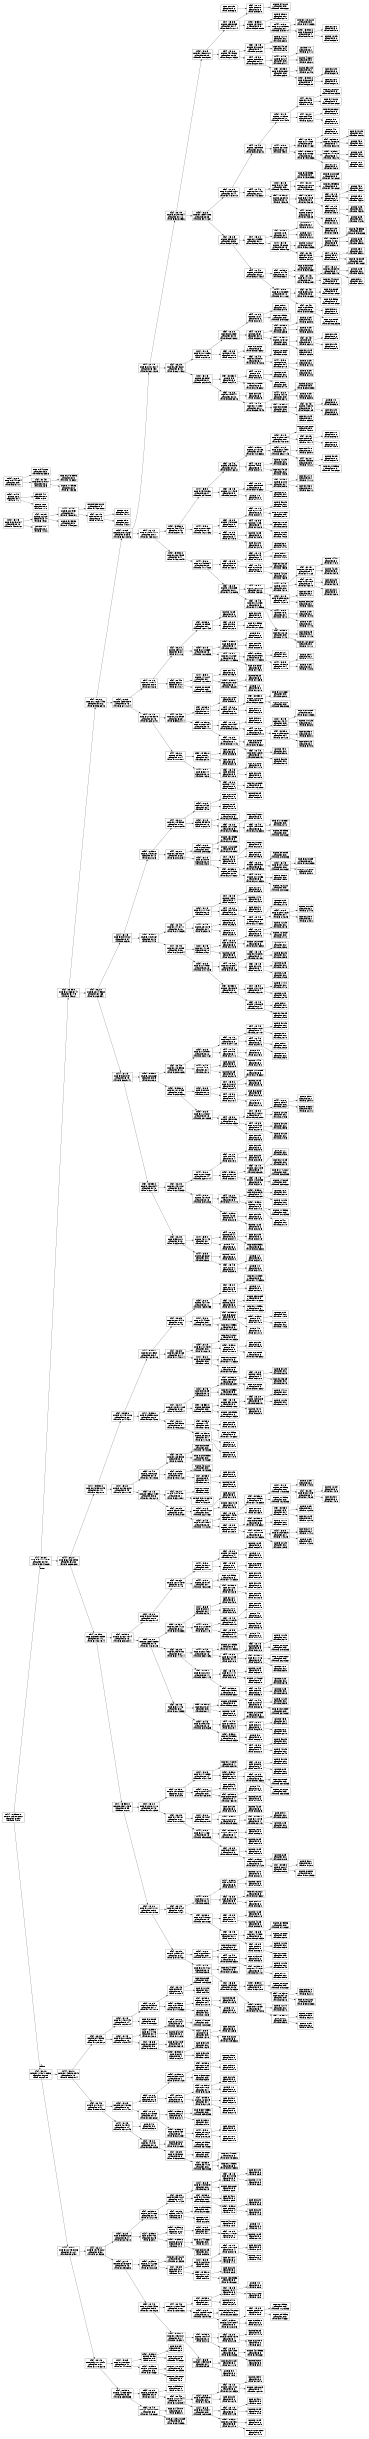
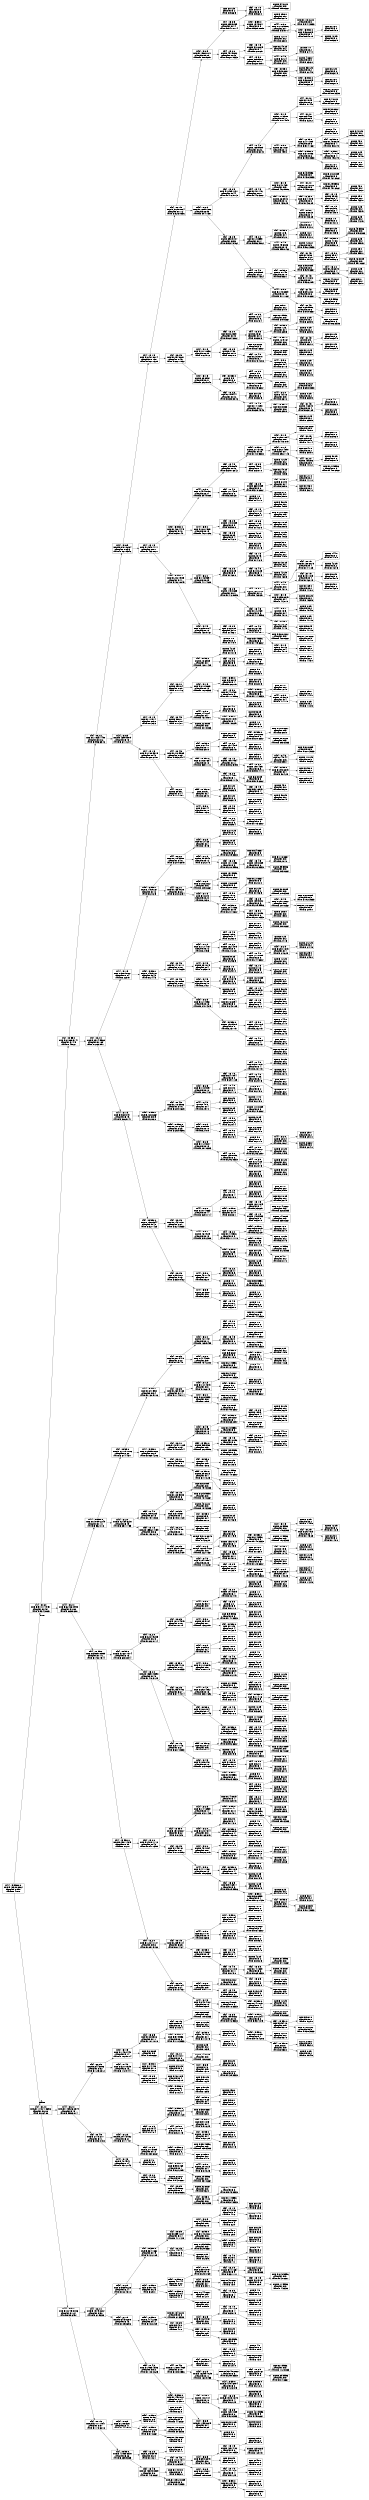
none -> (189, 604)
(280, 1975) -> none
none -> (202, 2271)
